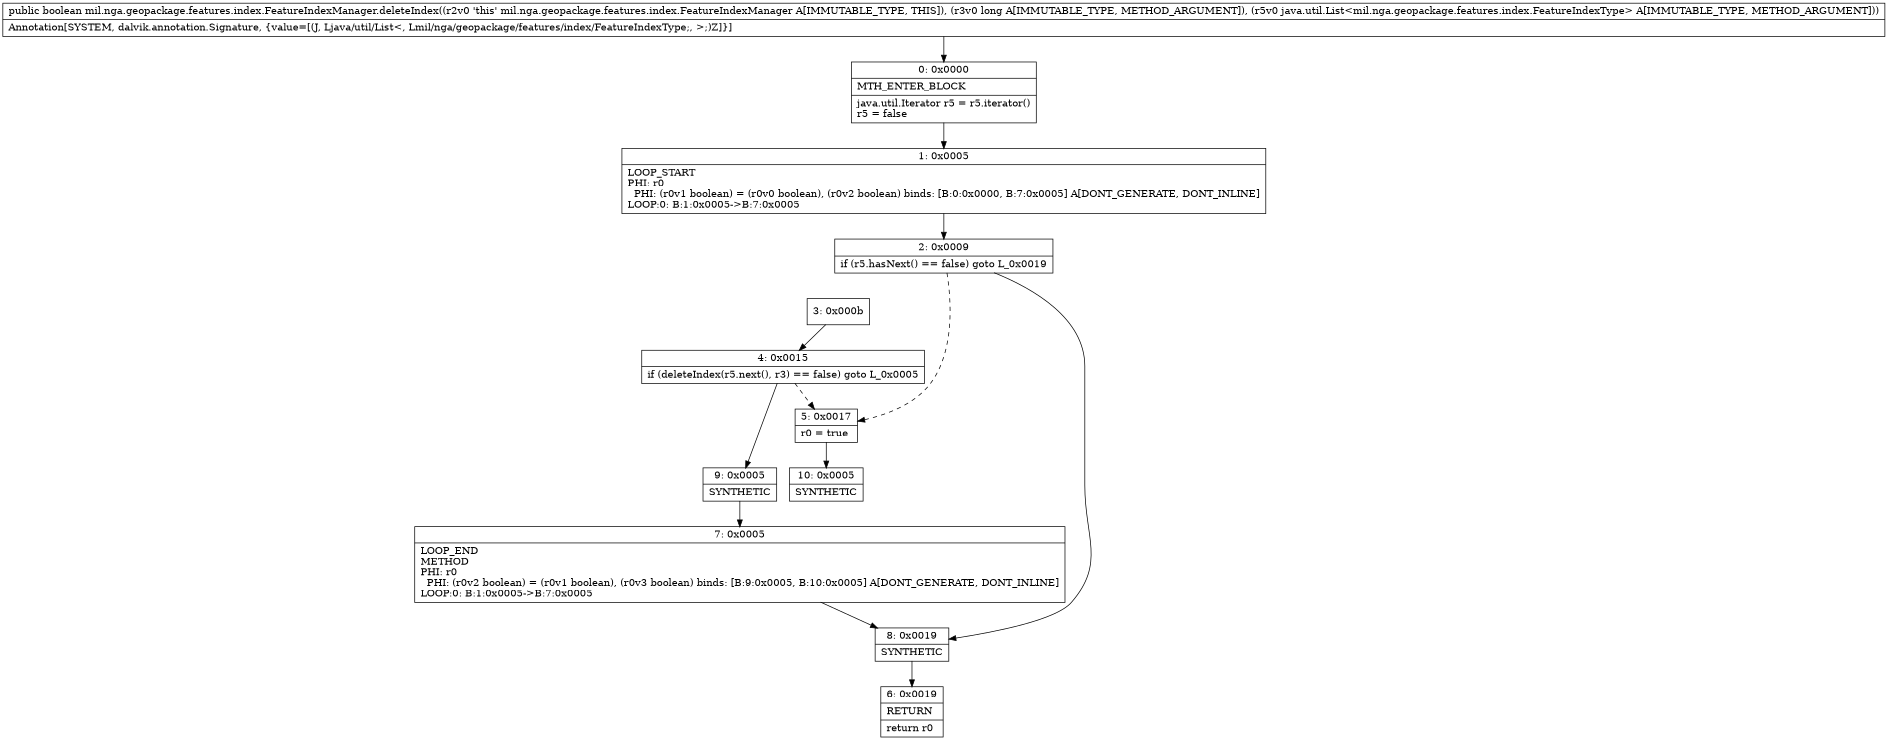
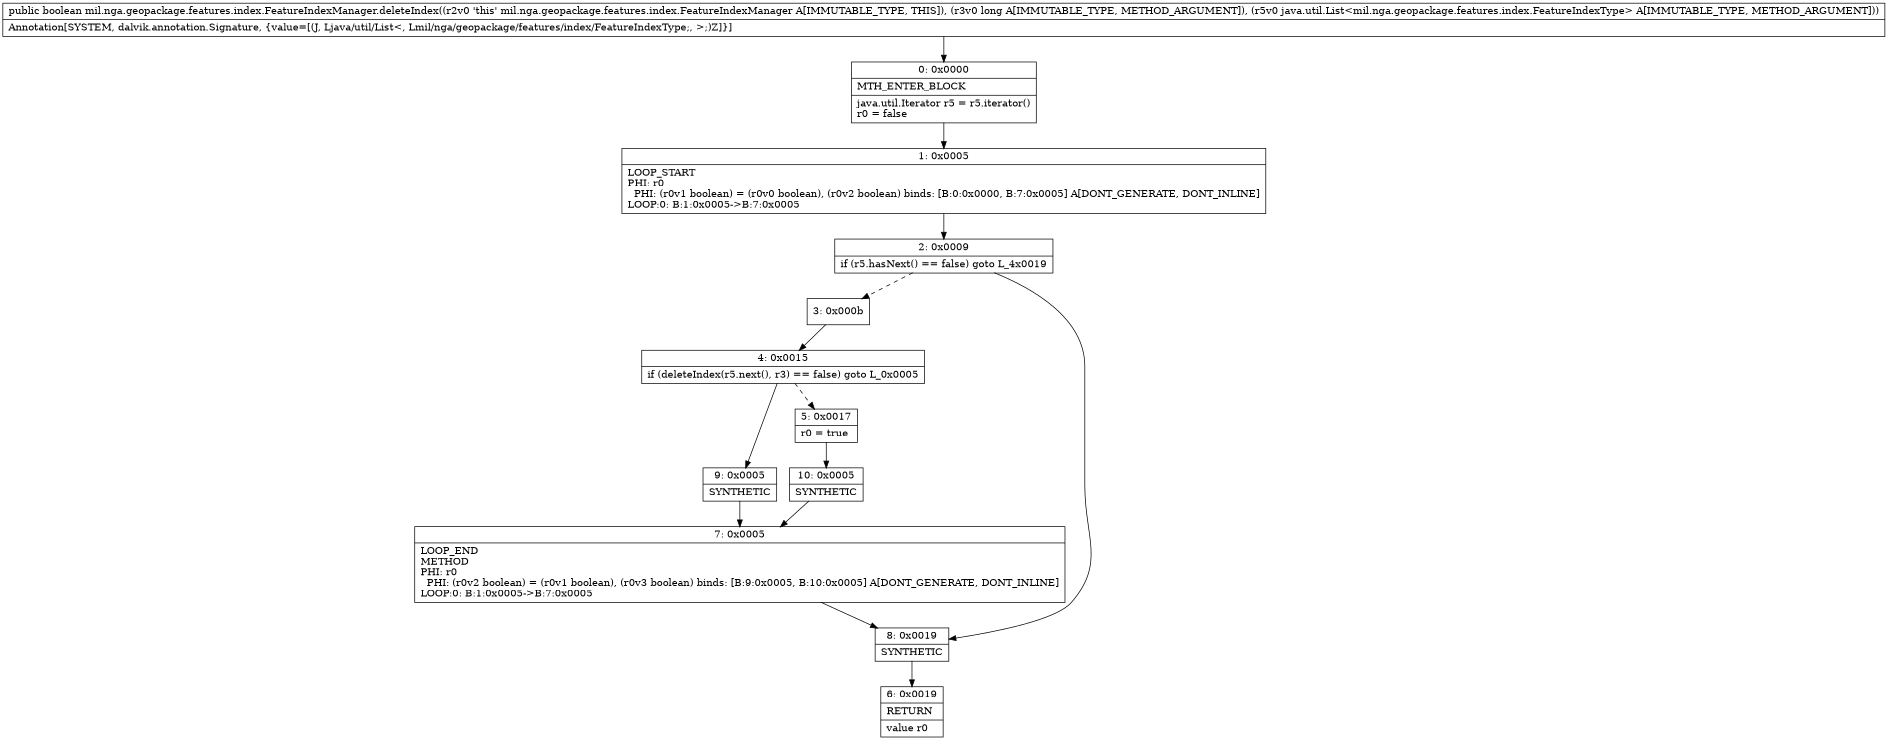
(882, 114) -> (882, 114)
(944, 264) -> (944, 264)
(940, 367) -> (890, 284)
none -> (797, 511)
(910, 728) -> (907, 728)
